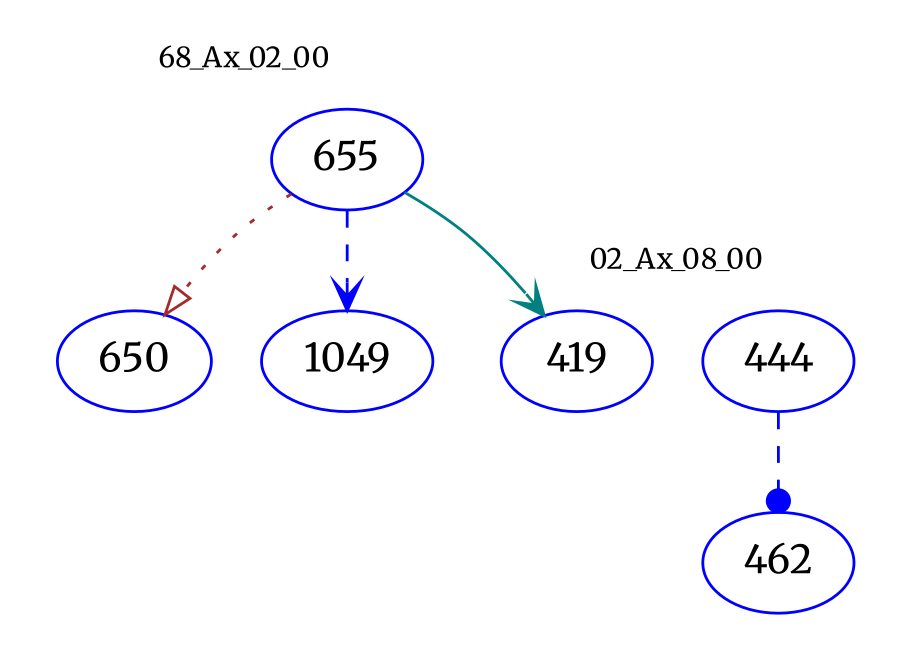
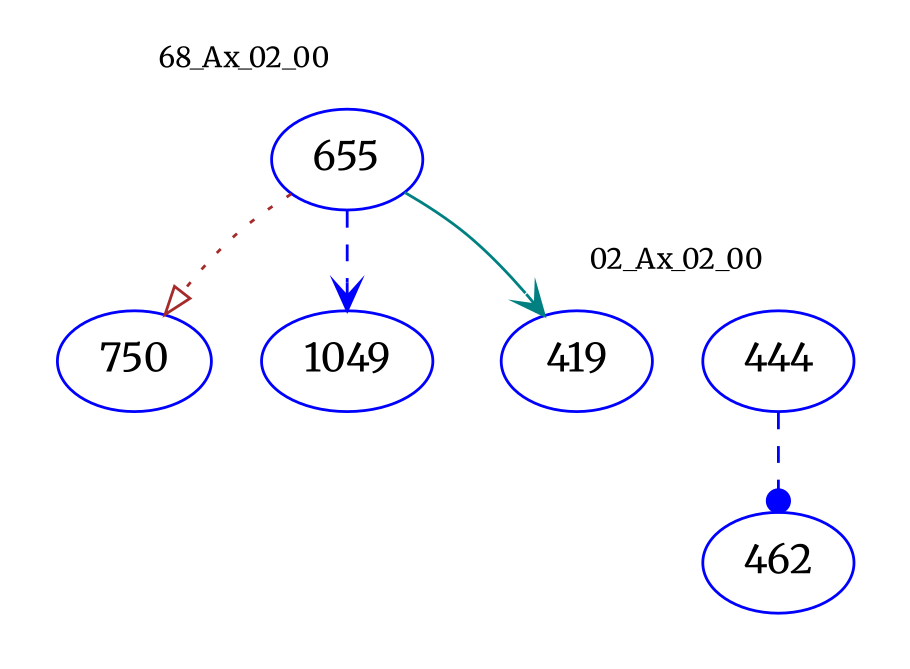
(678, 262) -> (678, 262)
(134, 361) -> (134, 361)
